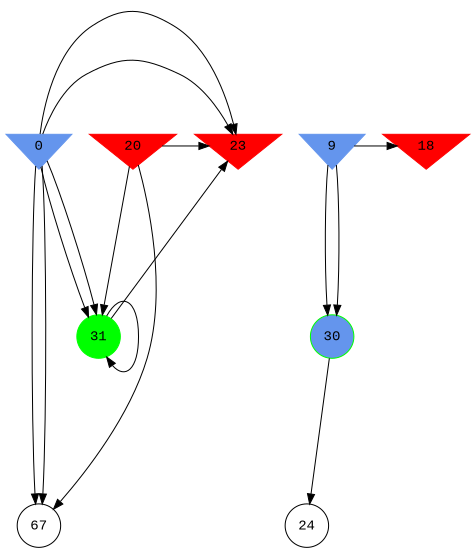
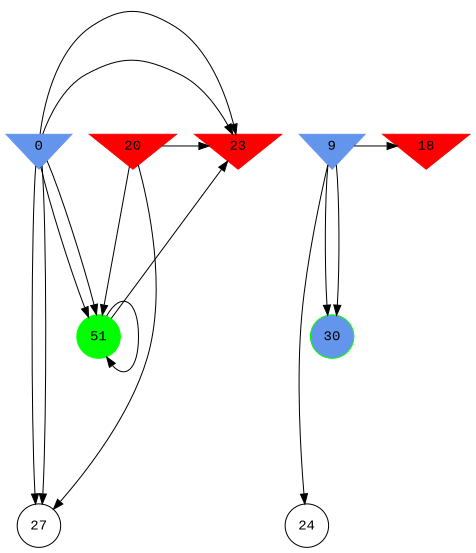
(99, 337) -> (99, 337)
(320, 426) -> (301, 328)
(39, 526) -> (39, 526)
